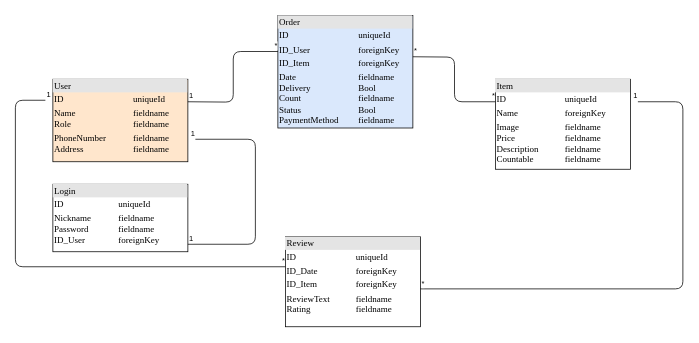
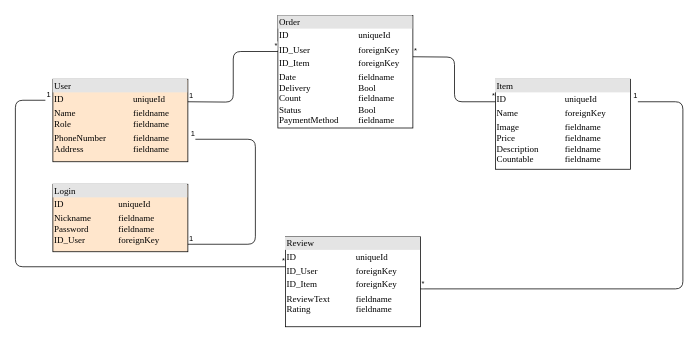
(345, 72) -> (345, 72)
(120, 218) -> (120, 218)
(327, 280) -> (327, 280)
